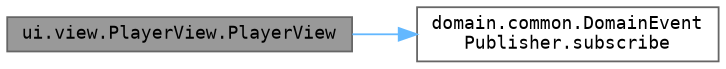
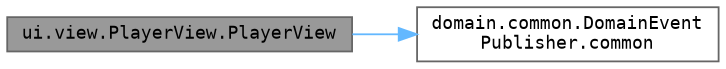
(568, 34) -> (568, 34)
